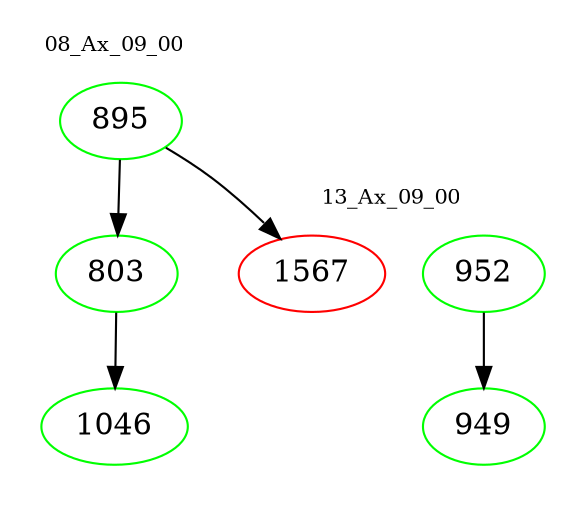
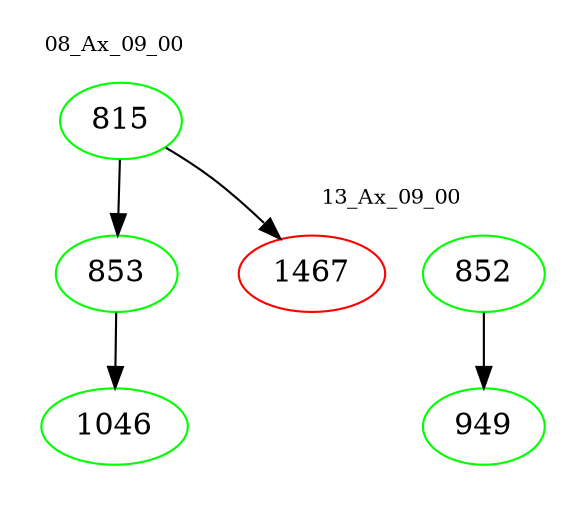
(121, 121) -> (121, 121)
(117, 274) -> (117, 274)
(312, 274) -> (312, 274)
(484, 274) -> (484, 274)
